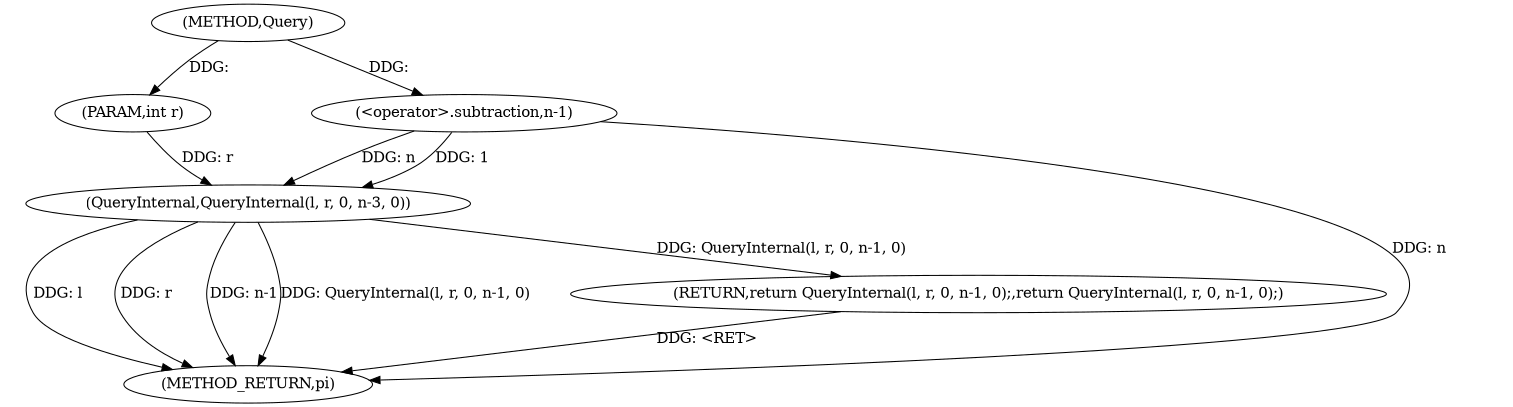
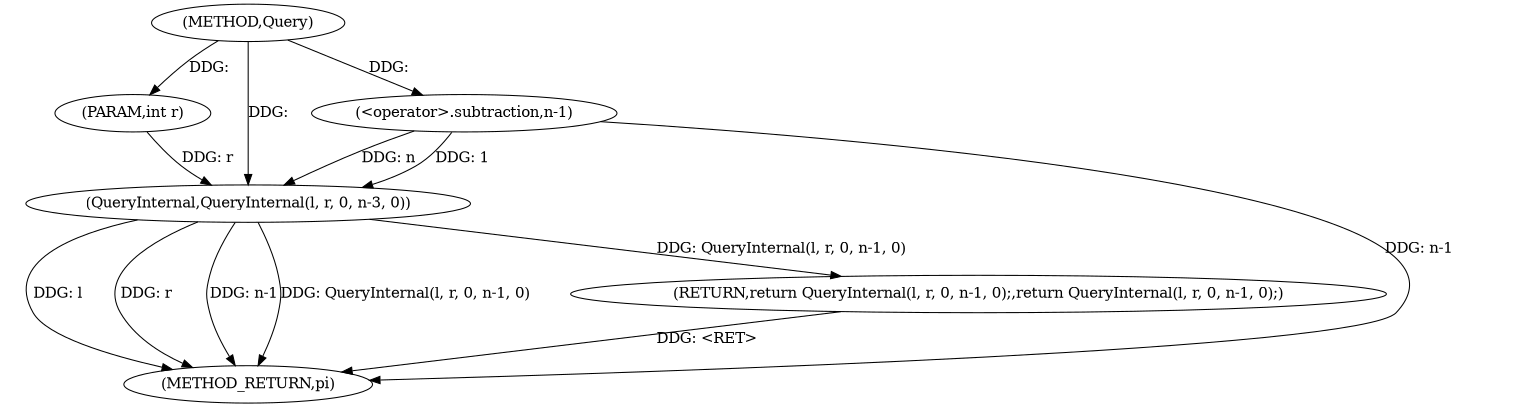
none -> (248, 108)
(1419, 249) -> (1419, 249)
